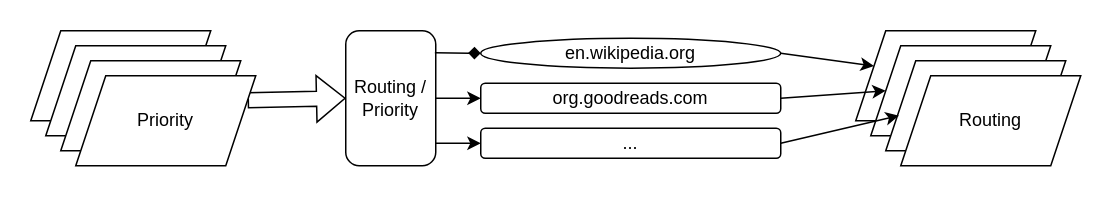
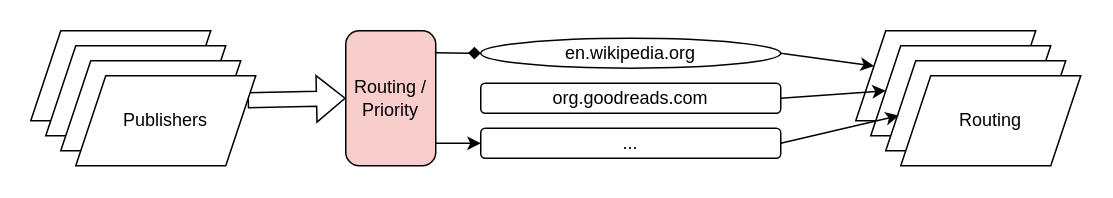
(391, 98) -> (391, 98)
(453, 98) -> none
(166, 121) -> (166, 121)
